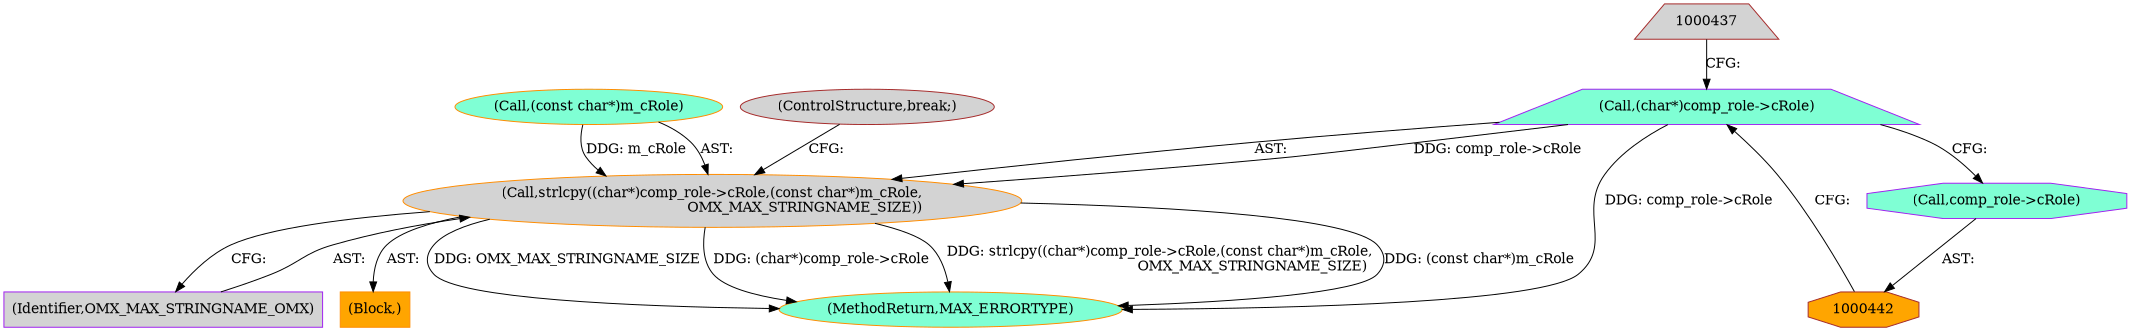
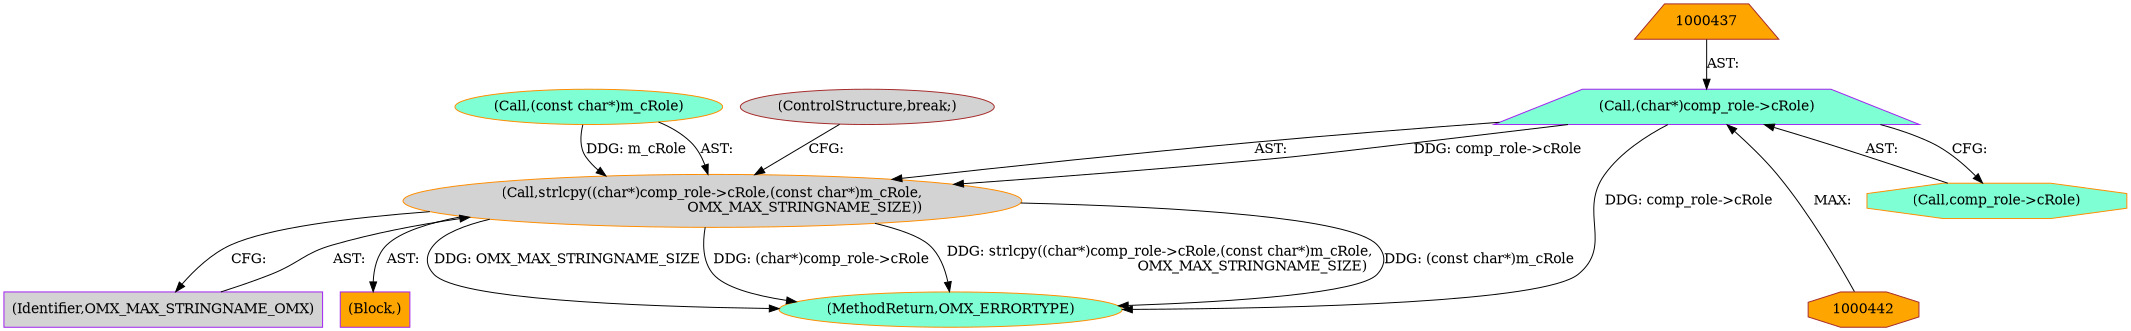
(1707, 22) -> (1707, 22)
(1725, 64) -> (1725, 64)
(1835, 201) -> (1835, 201)
(1997, 201) -> (1997, 201)
(1934, 252) -> (1861, 155)
(375, 310) -> (375, 310)
(951, 310) -> (951, 310)
